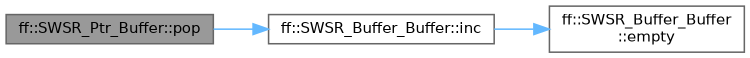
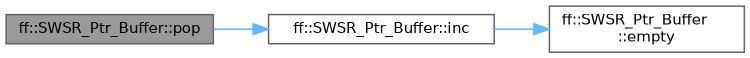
(381, 29) -> (381, 29)
(647, 29) -> (647, 29)
